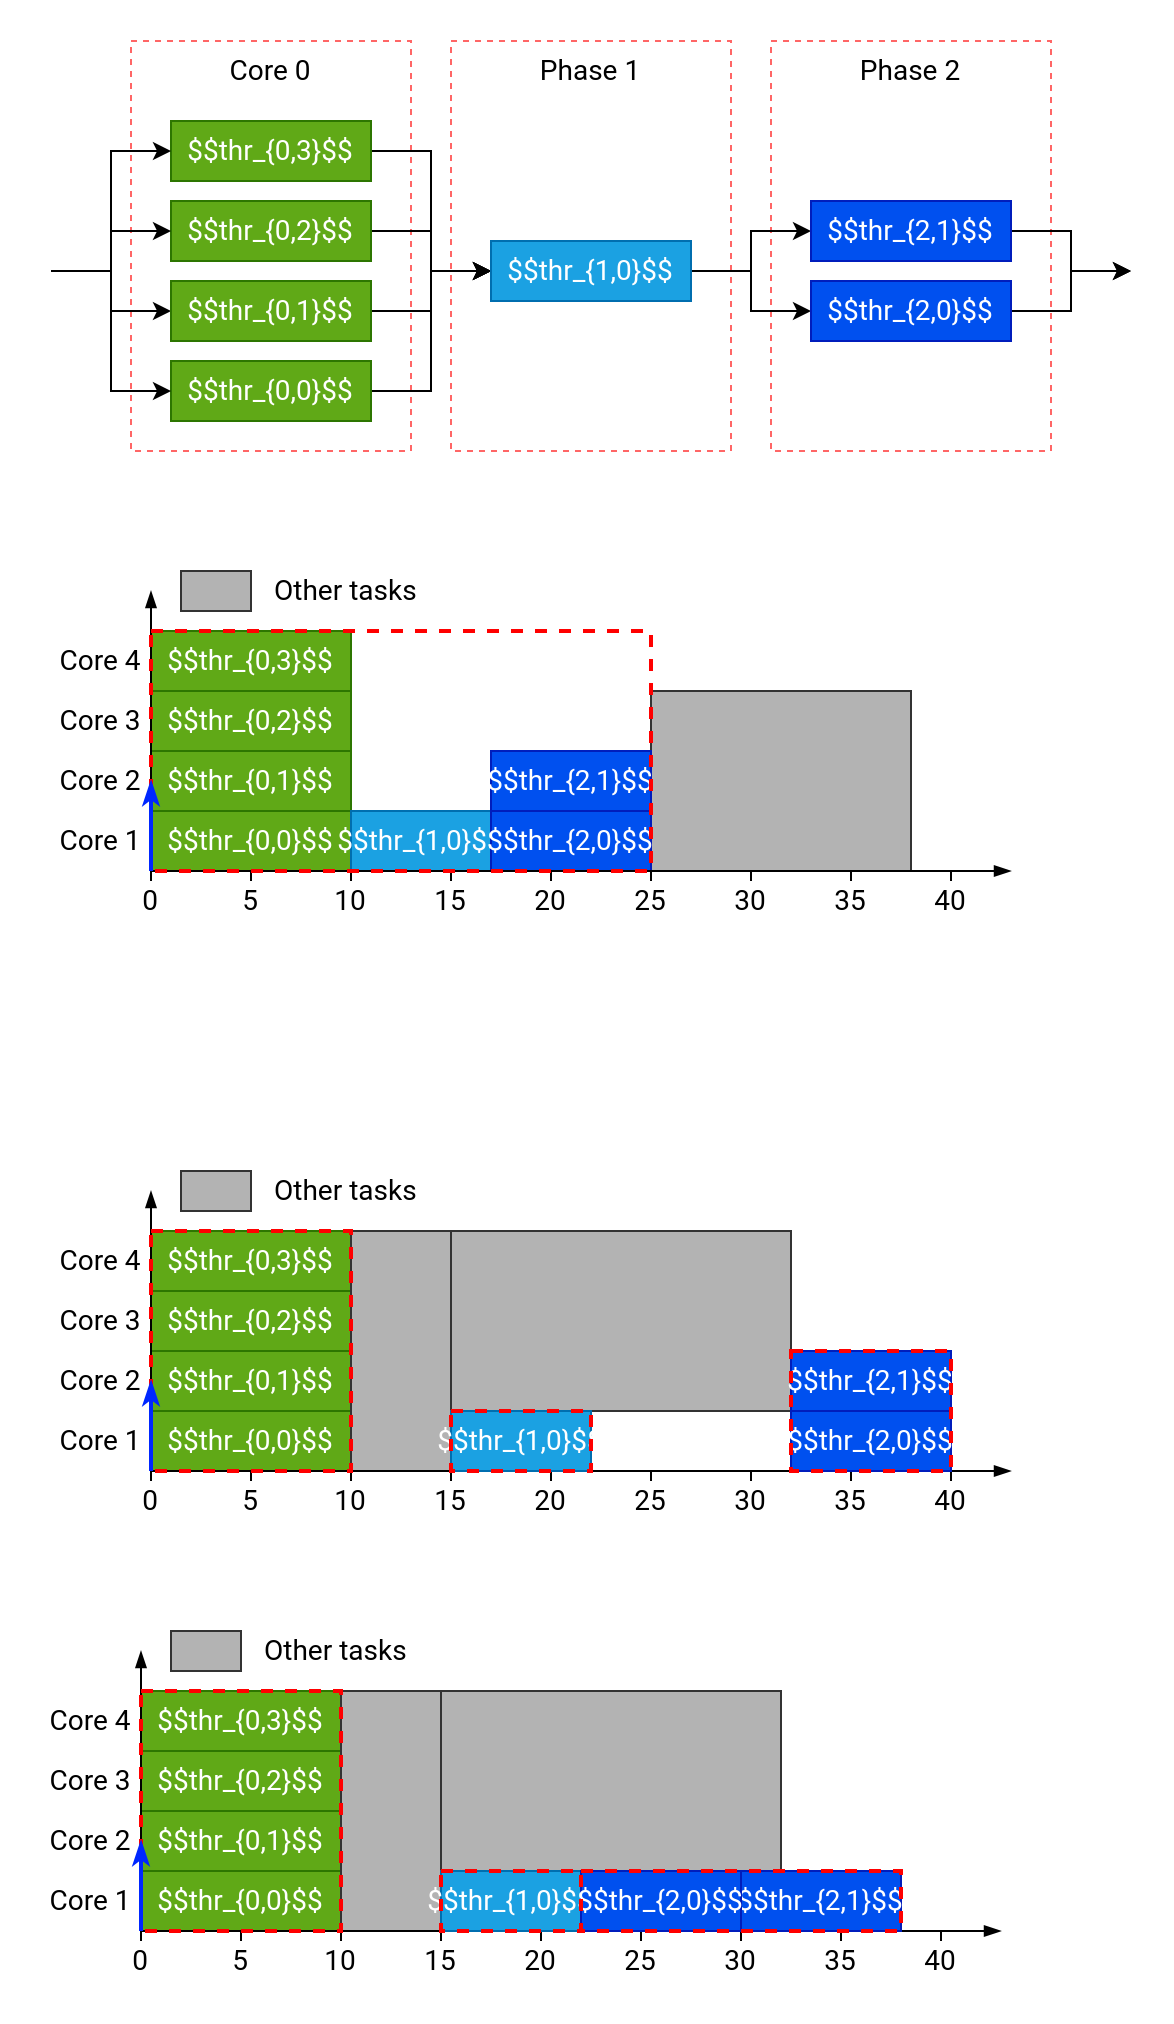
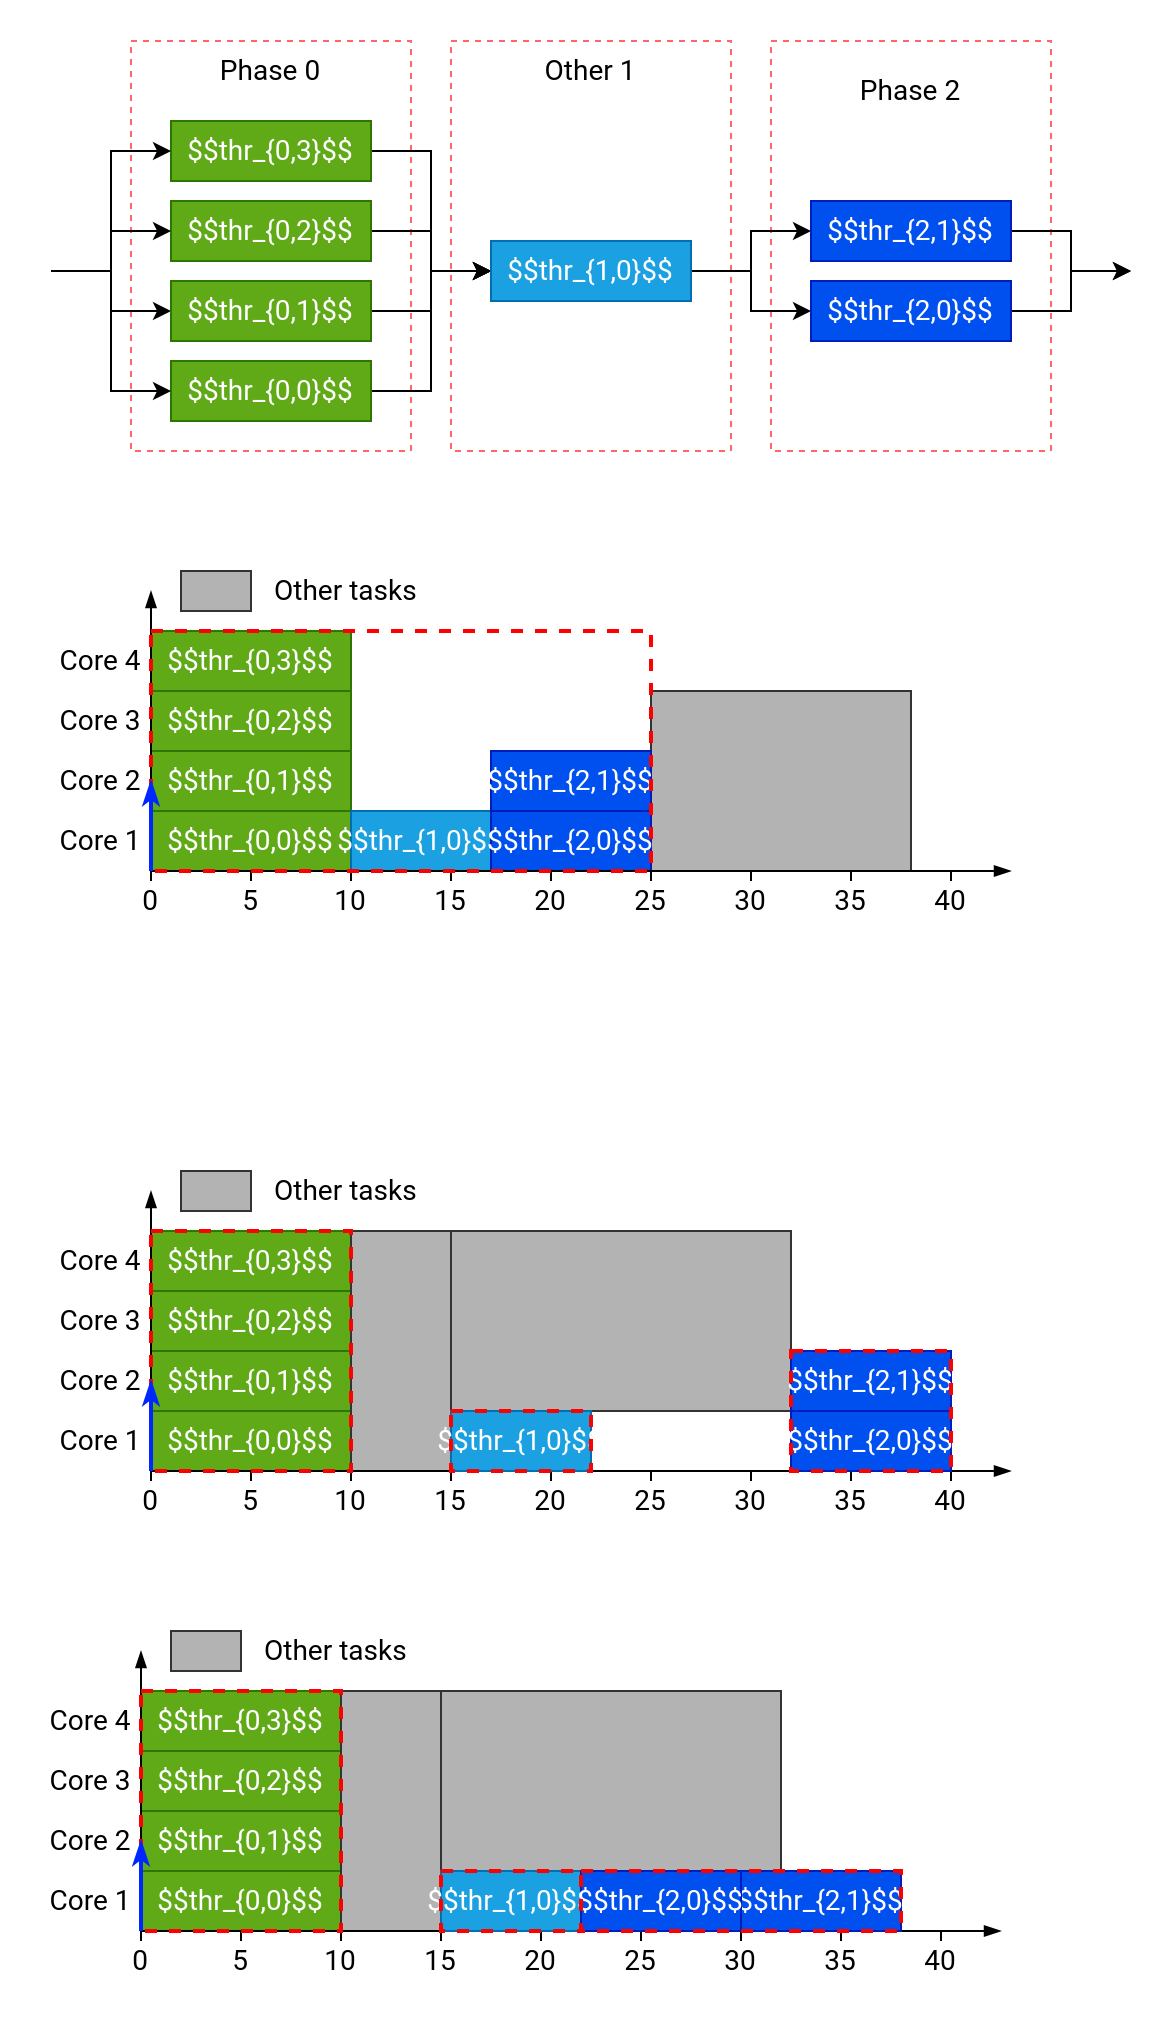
(271, 71) -> (271, 71)
(591, 71) -> (591, 71)
(911, 71) -> (911, 91)
